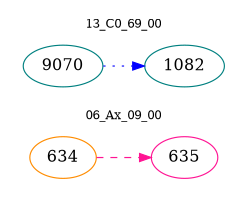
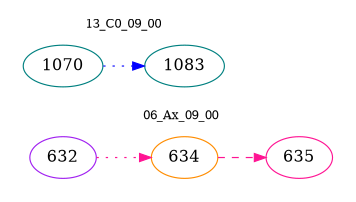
(124, 25) -> (124, 25)
(63, 66) -> (63, 66)
(185, 66) -> (185, 66)
none -> (63, 158)
